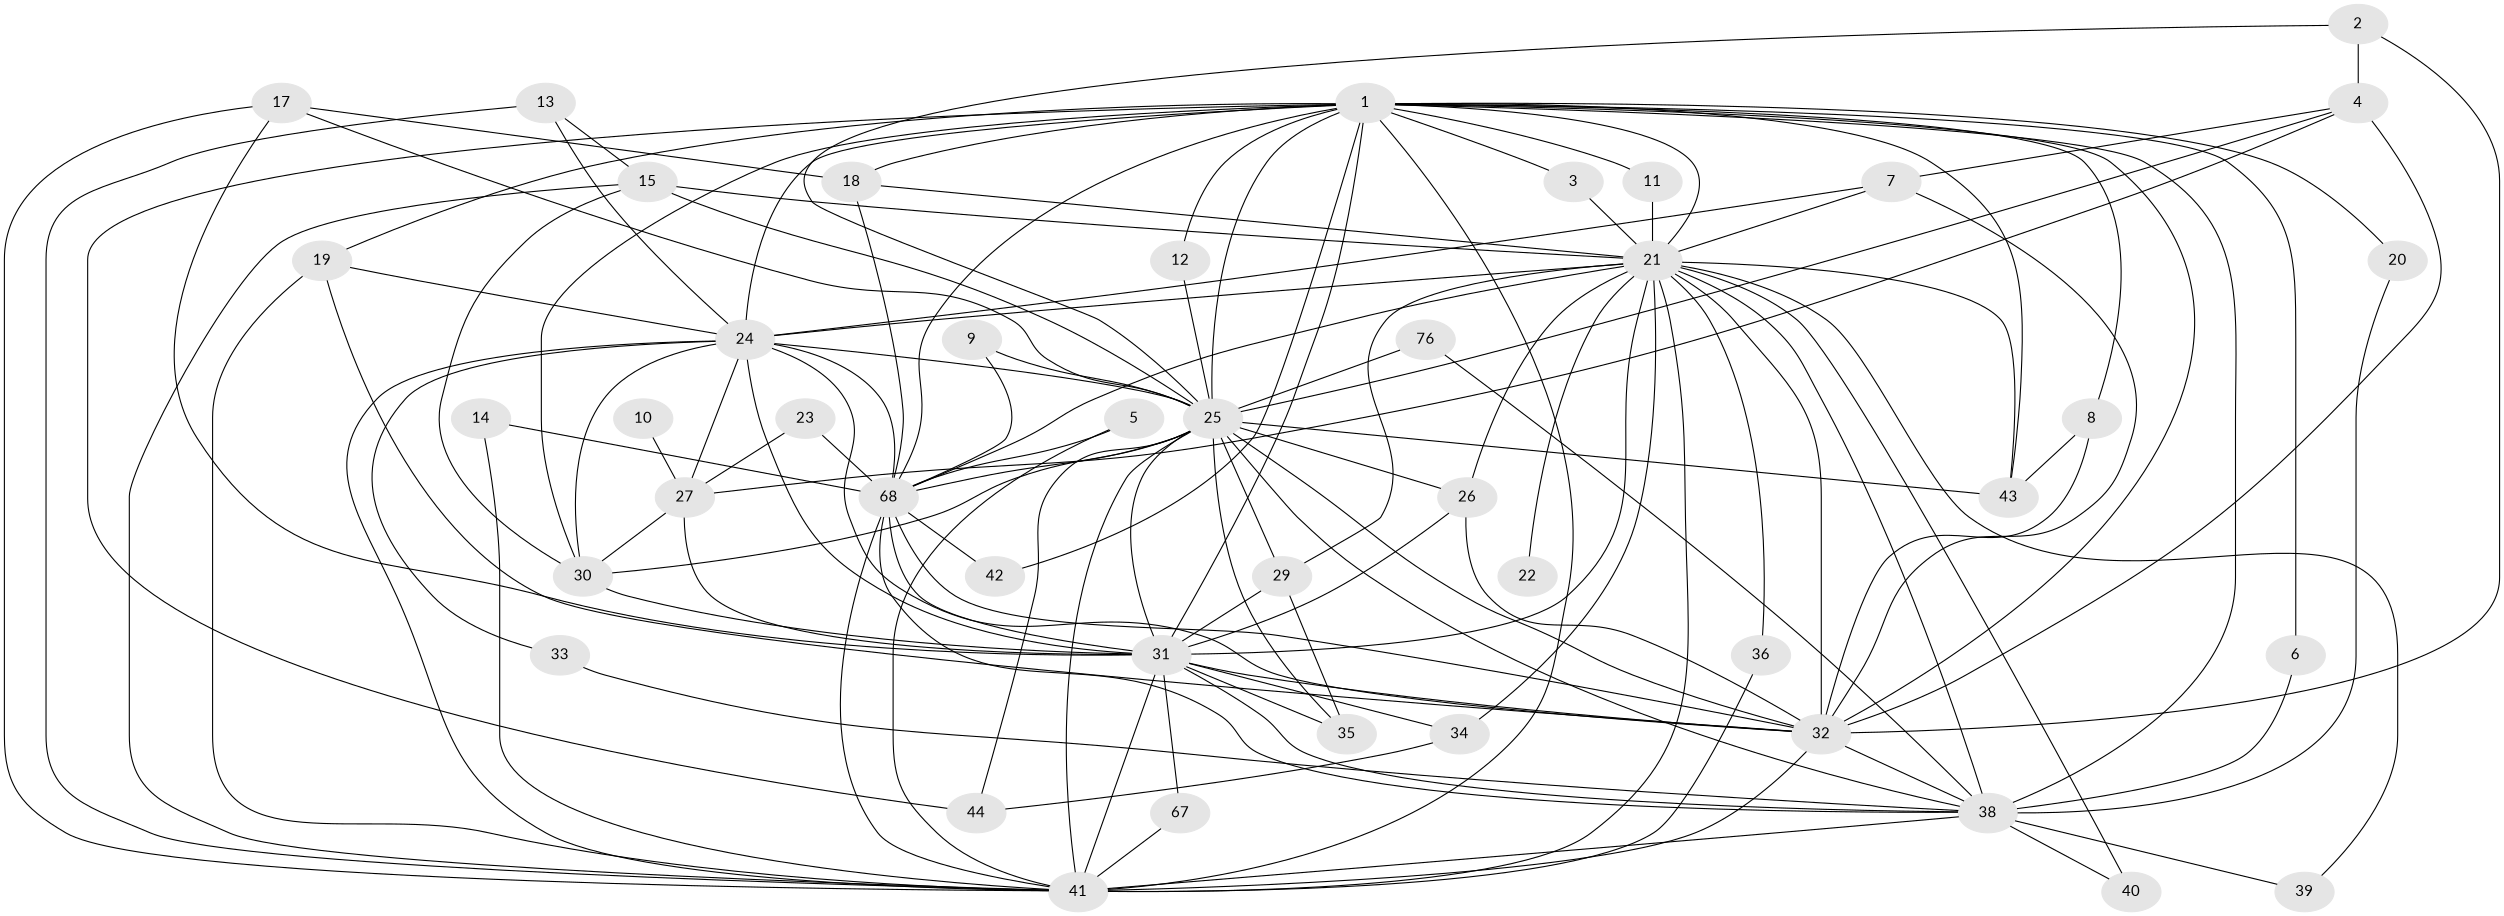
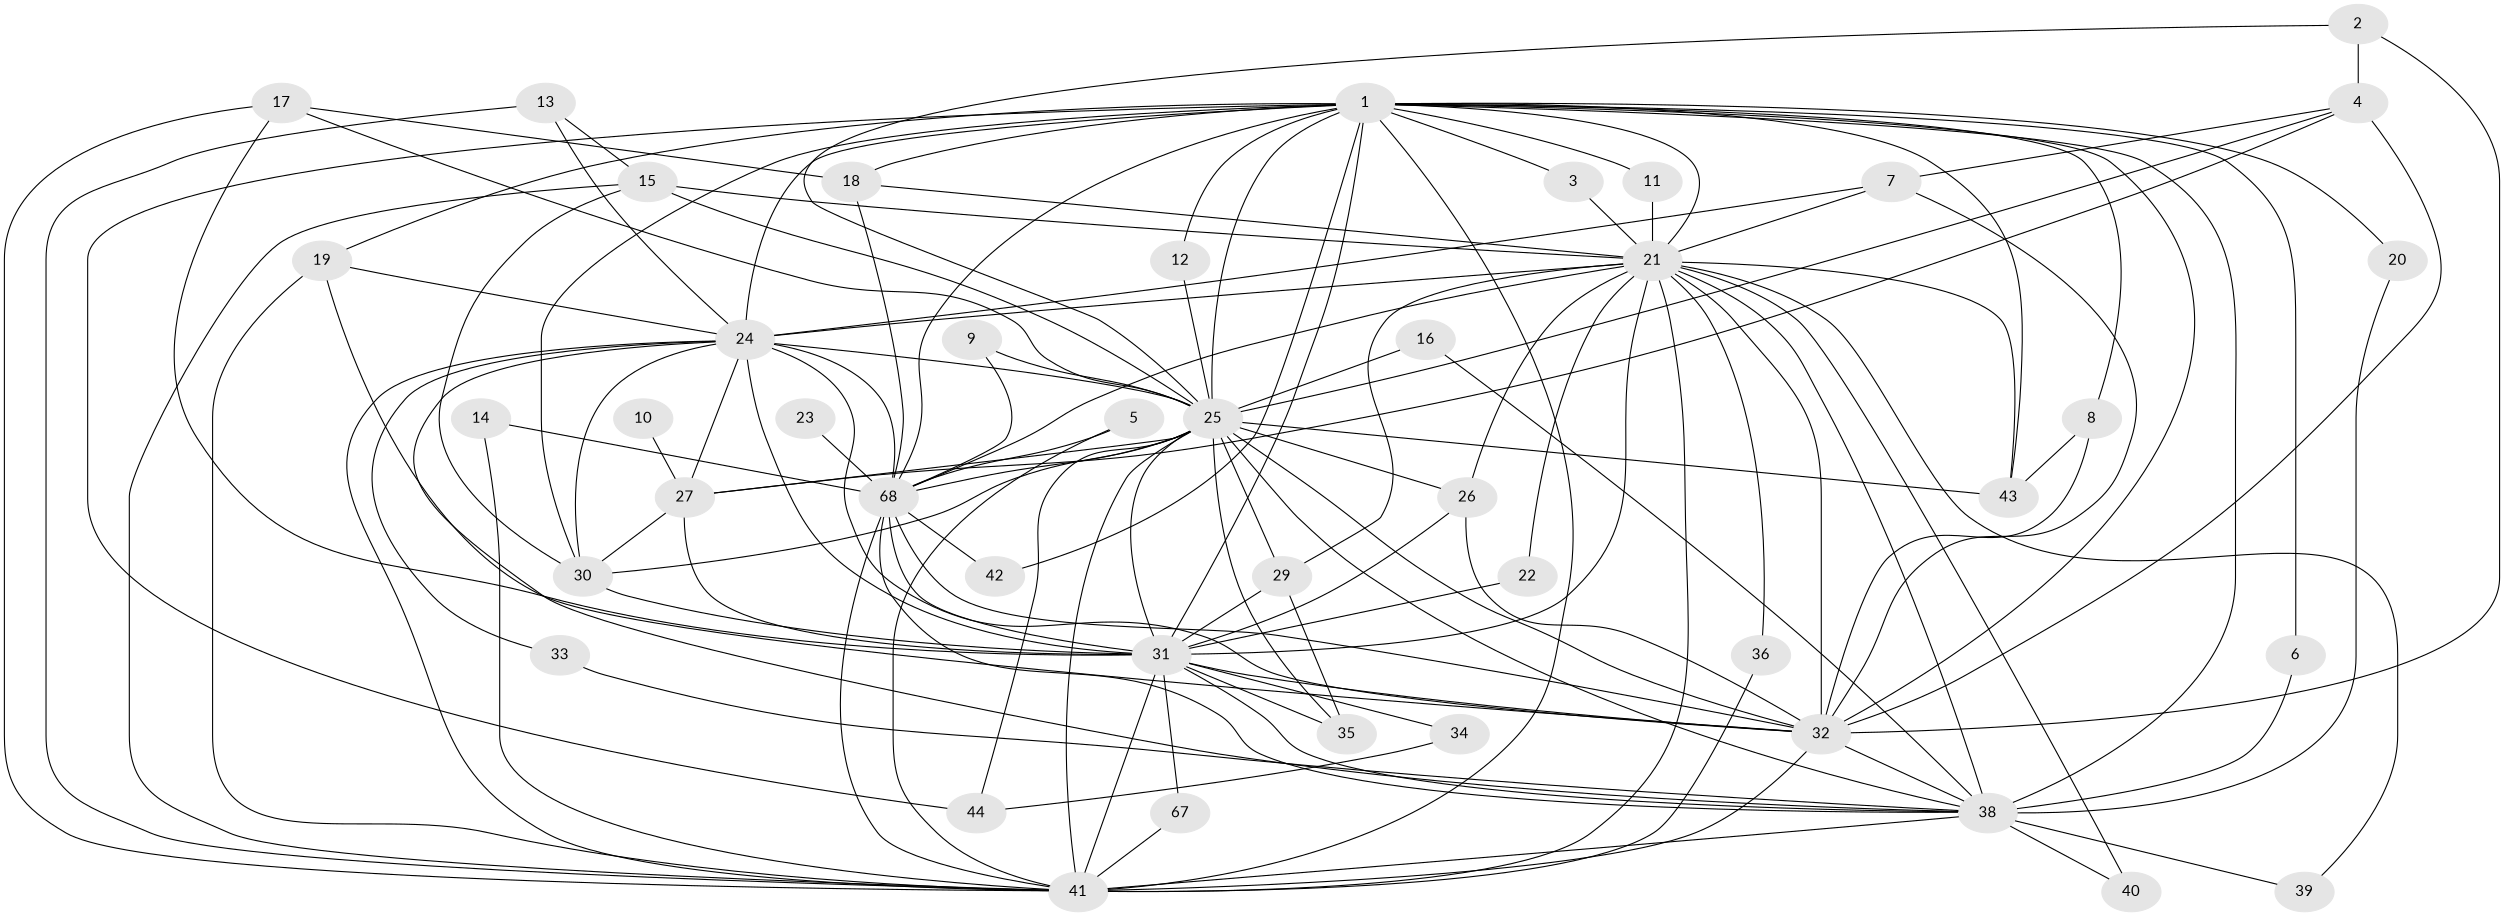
(1426, 340) -> (1426, 340)
(745, 458) -> (953, 465)
(1633, 528) -> none
none -> (1345, 616)
none -> (974, 708)
